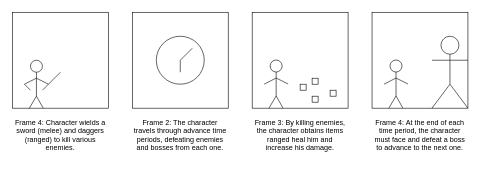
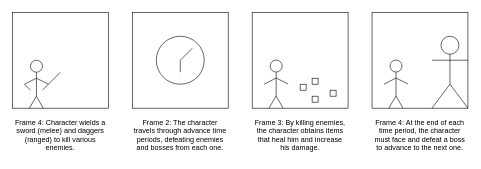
(300, 135) -> (300, 135)
